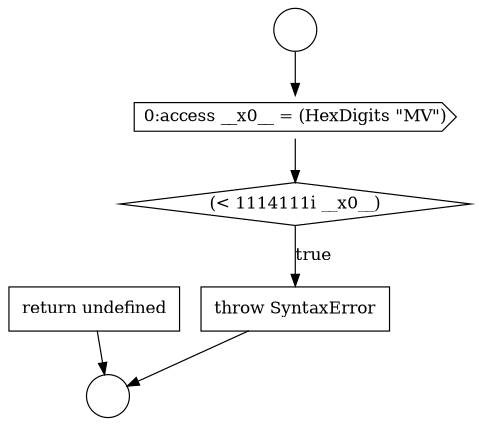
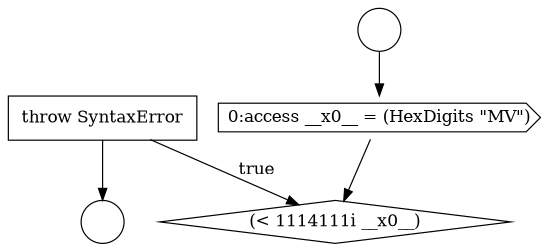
(295, 250) -> (219, 170)
(94, 308) -> none
